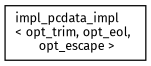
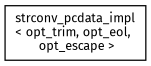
(75, 33) -> (75, 33)
